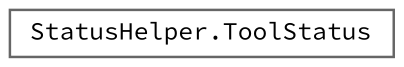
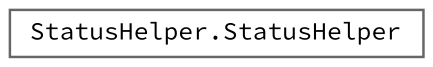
(202, 33) -> (217, 33)
